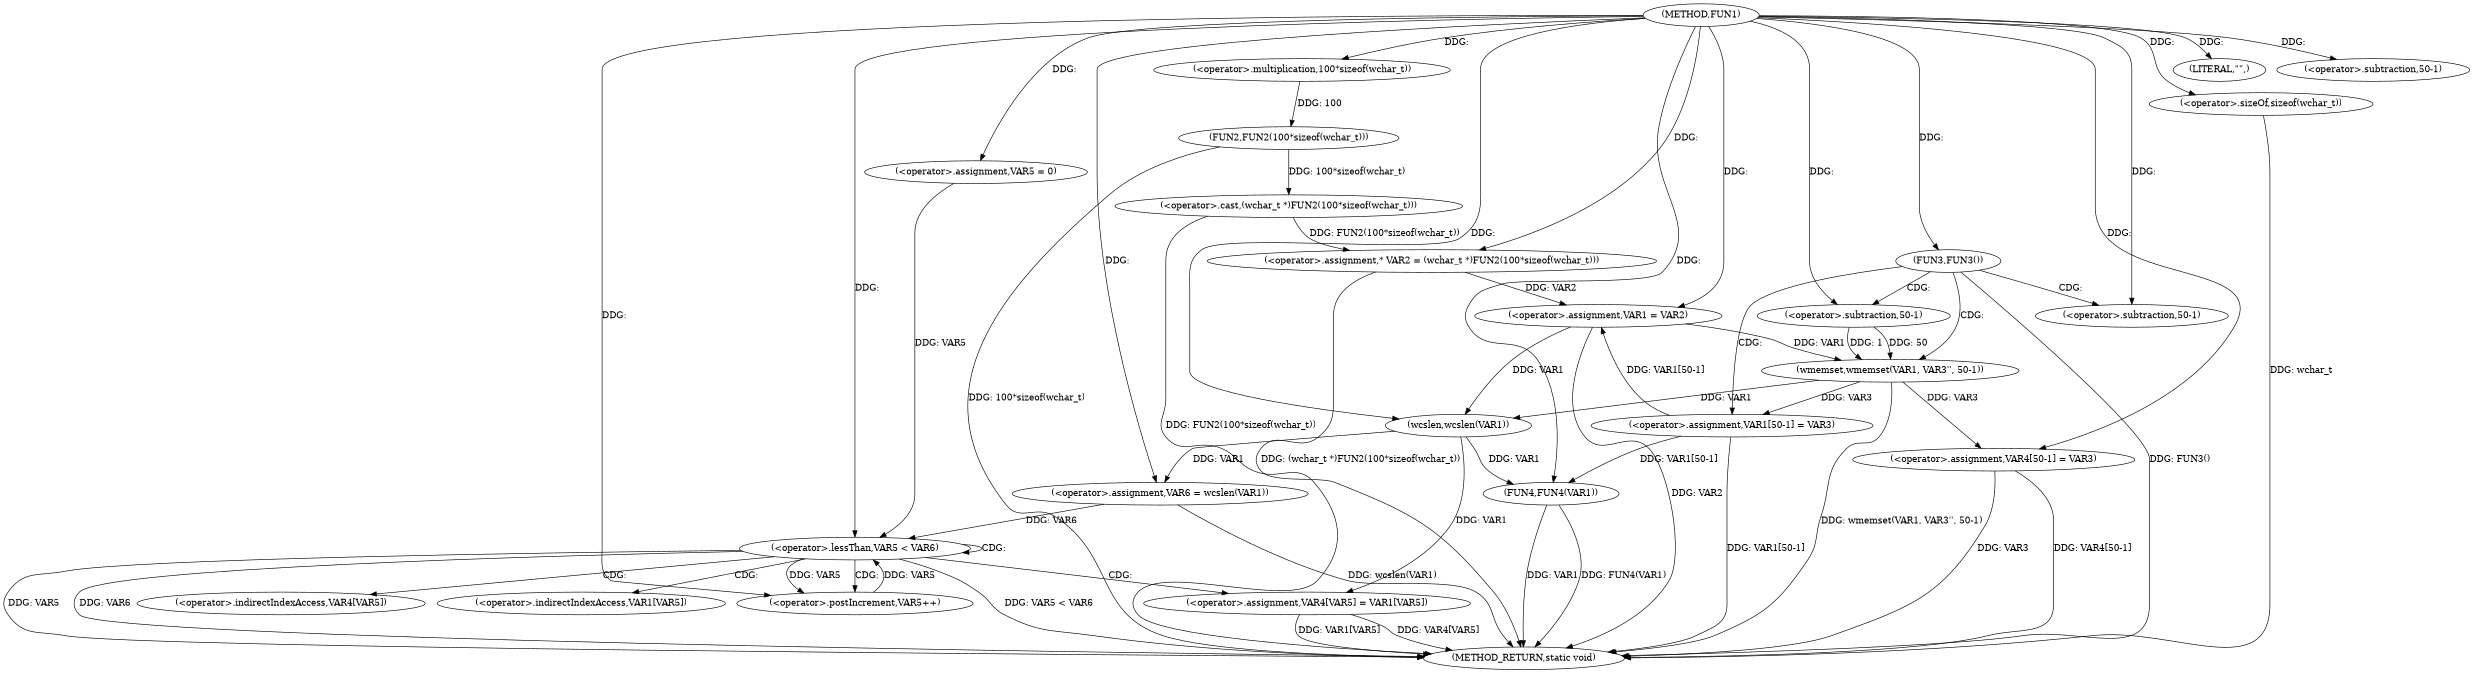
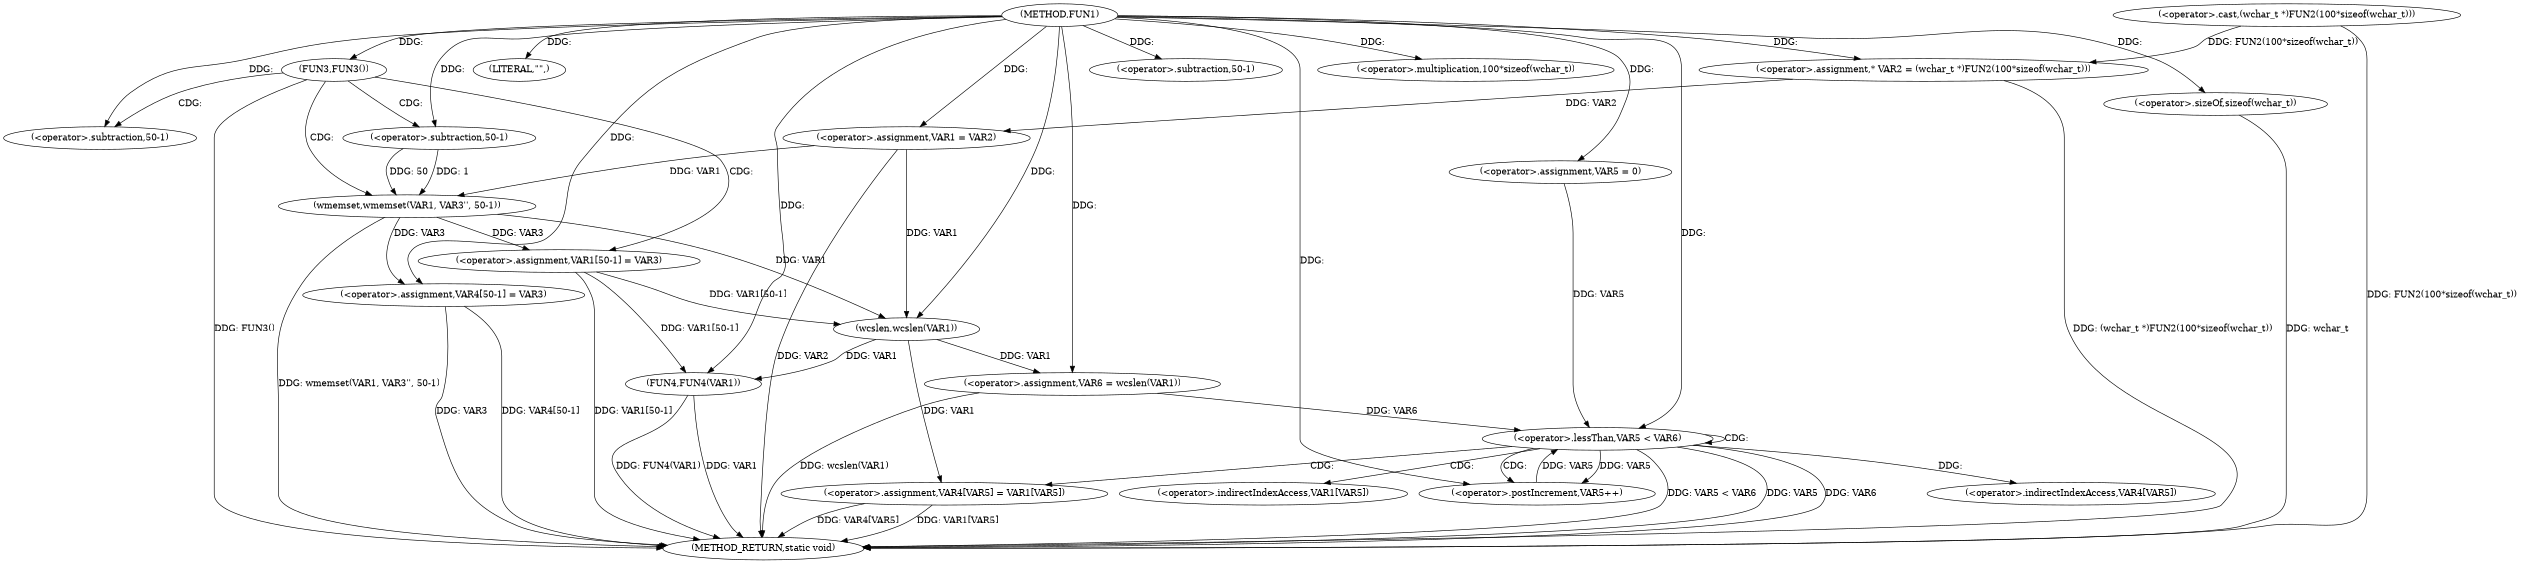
(1289, 138) -> none
(1627, 382) -> (713, 307)
(616, 576) -> (1952, 466)
